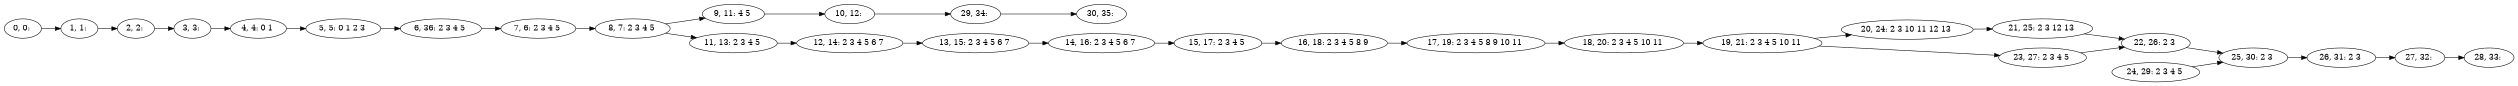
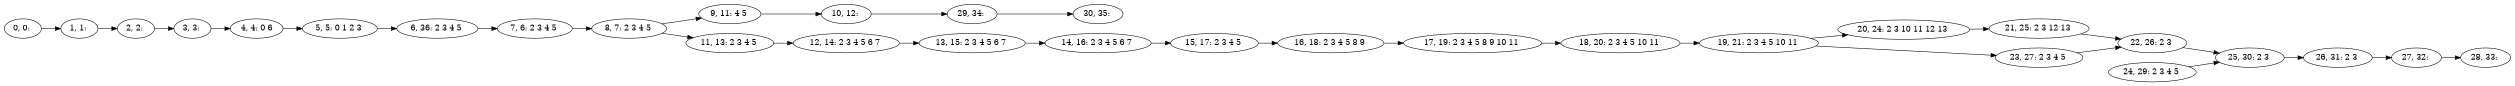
(258, 29) -> (257, 29)
